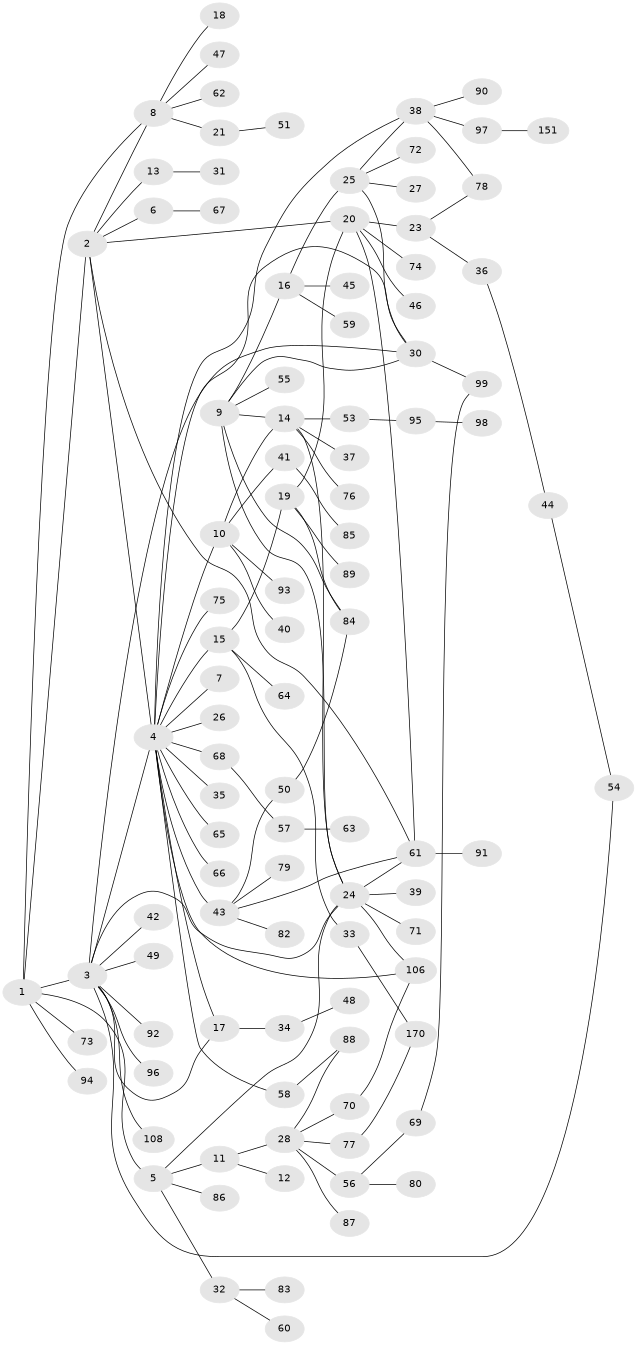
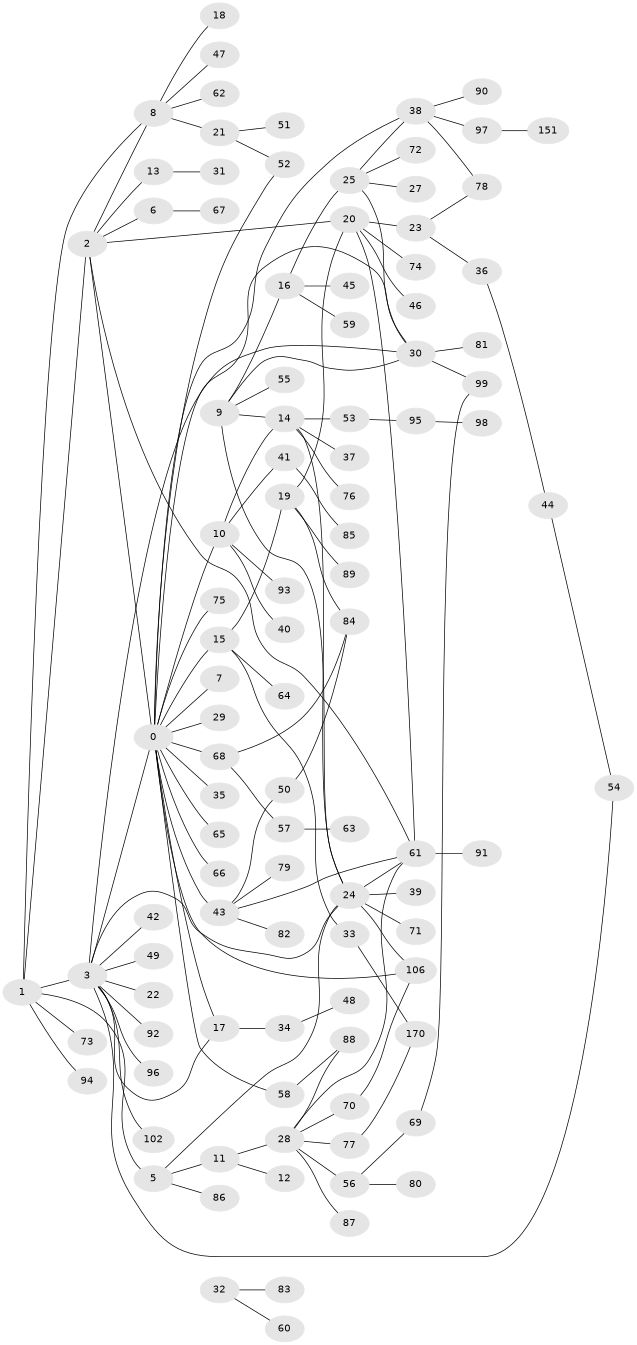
none -> (285, 165)
none -> (482, 345)
(269, 521) -> (309, 710)
(220, 718) -> (220, 718)
(154, 737) -> (154, 737)
none -> (154, 995)
none -> (386, 1012)
(154, 1140) -> (154, 1140)
(187, 1234) -> none
